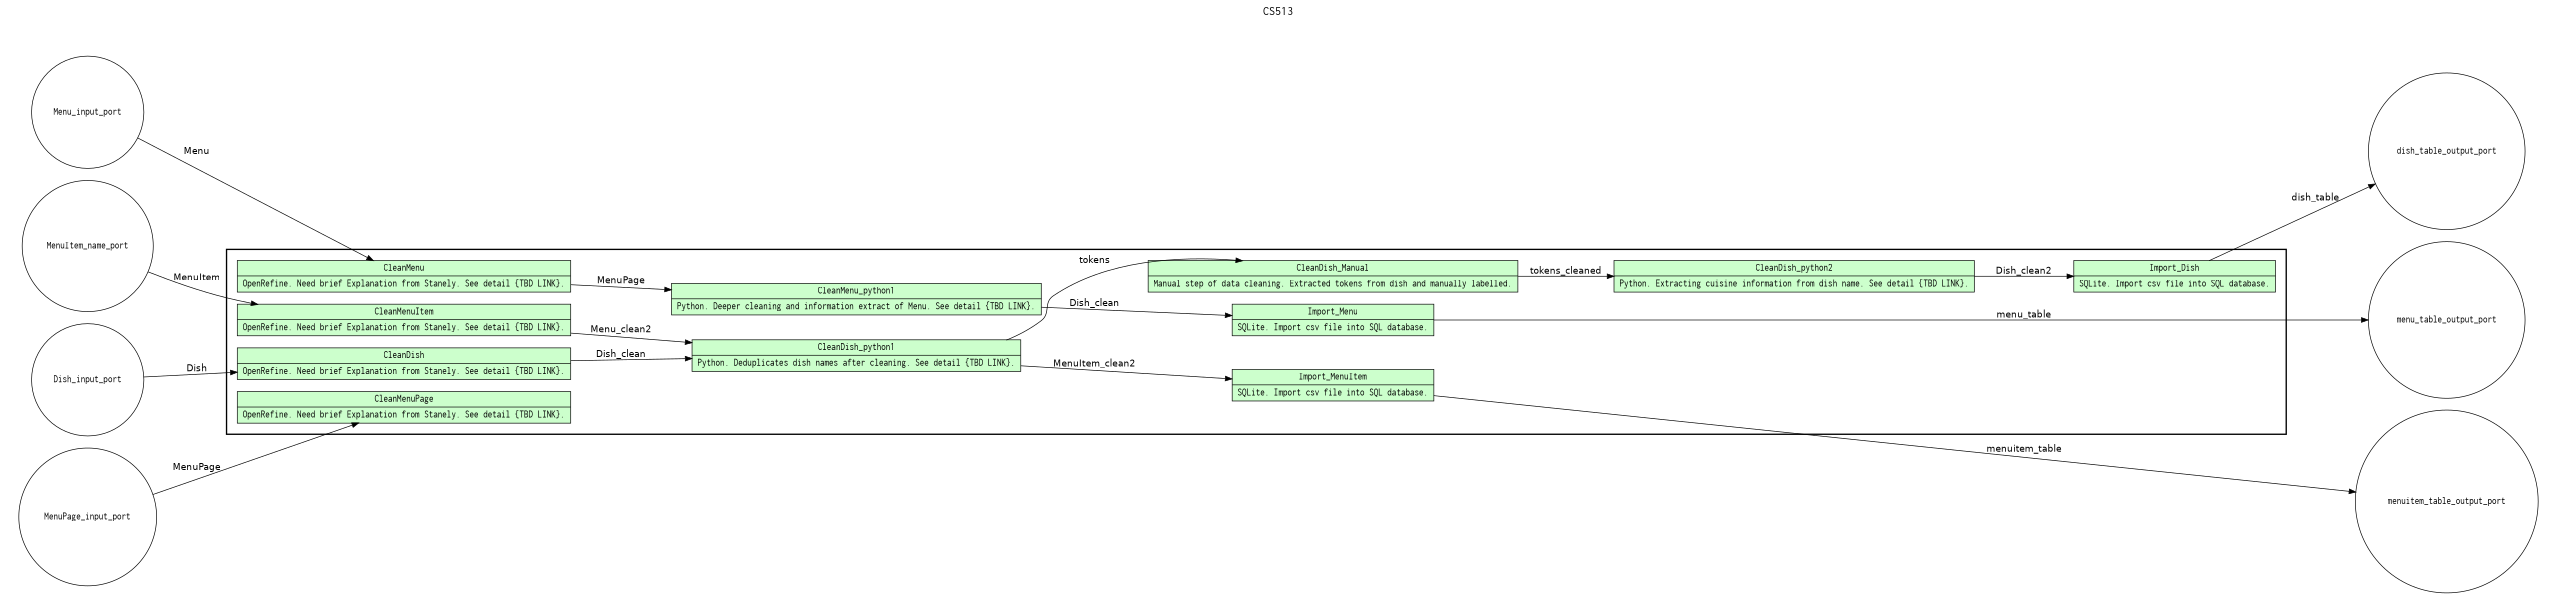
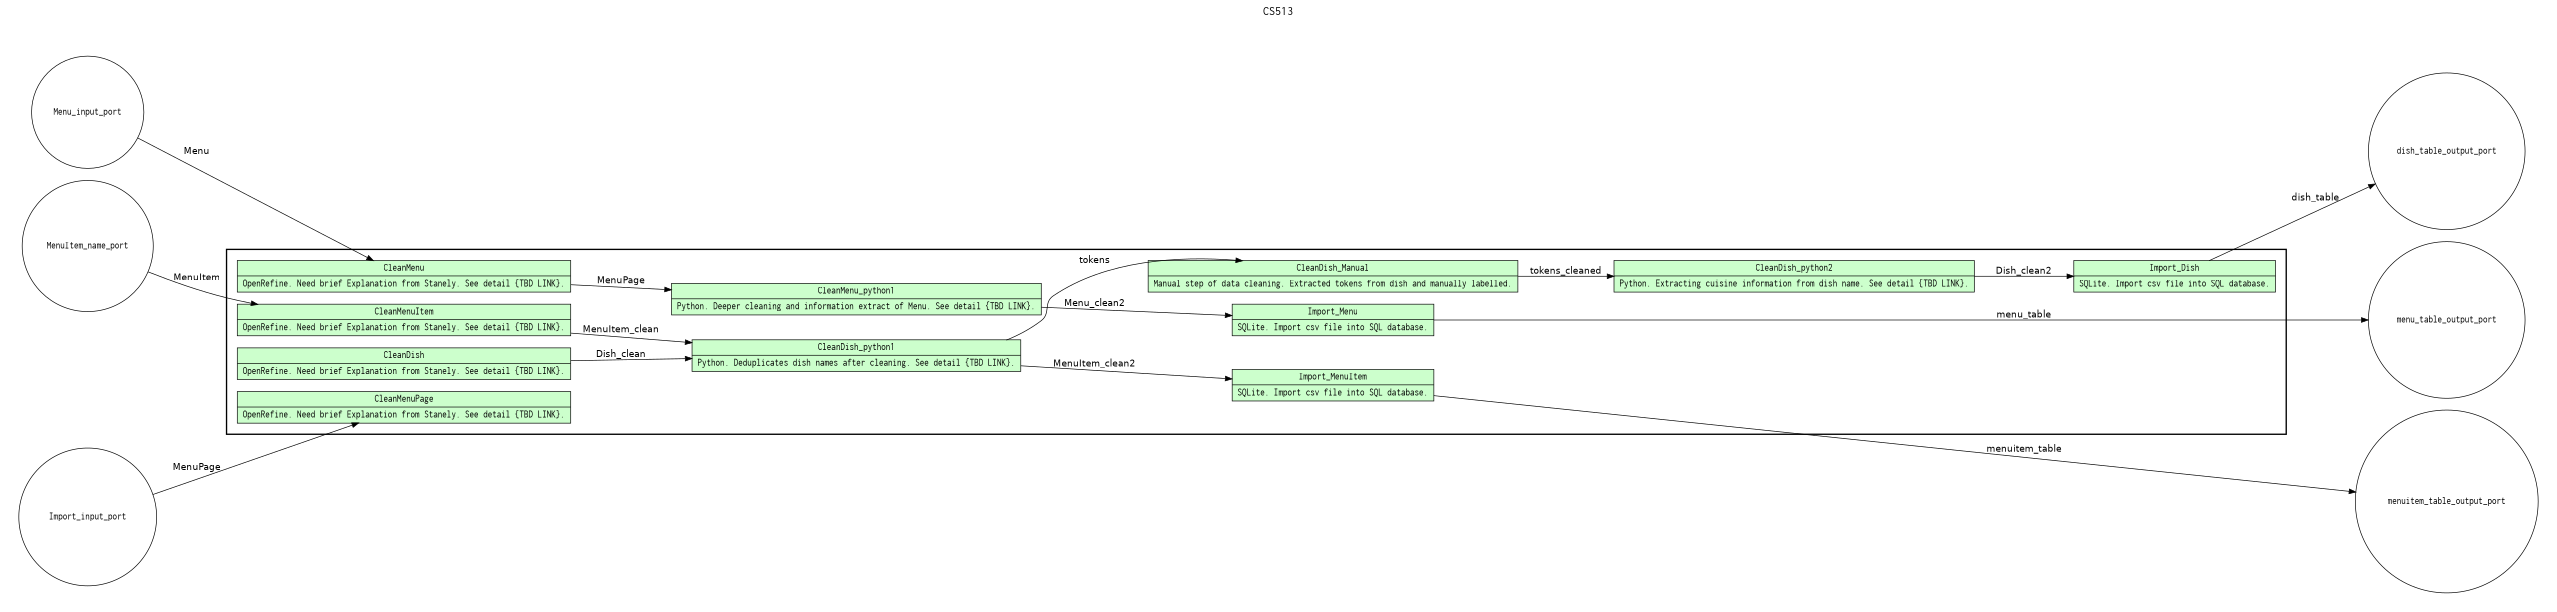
(1095, 304) -> (1095, 304)
(621, 330) -> (621, 330)
(88, 380) -> none
(88, 517) -> (88, 517)
